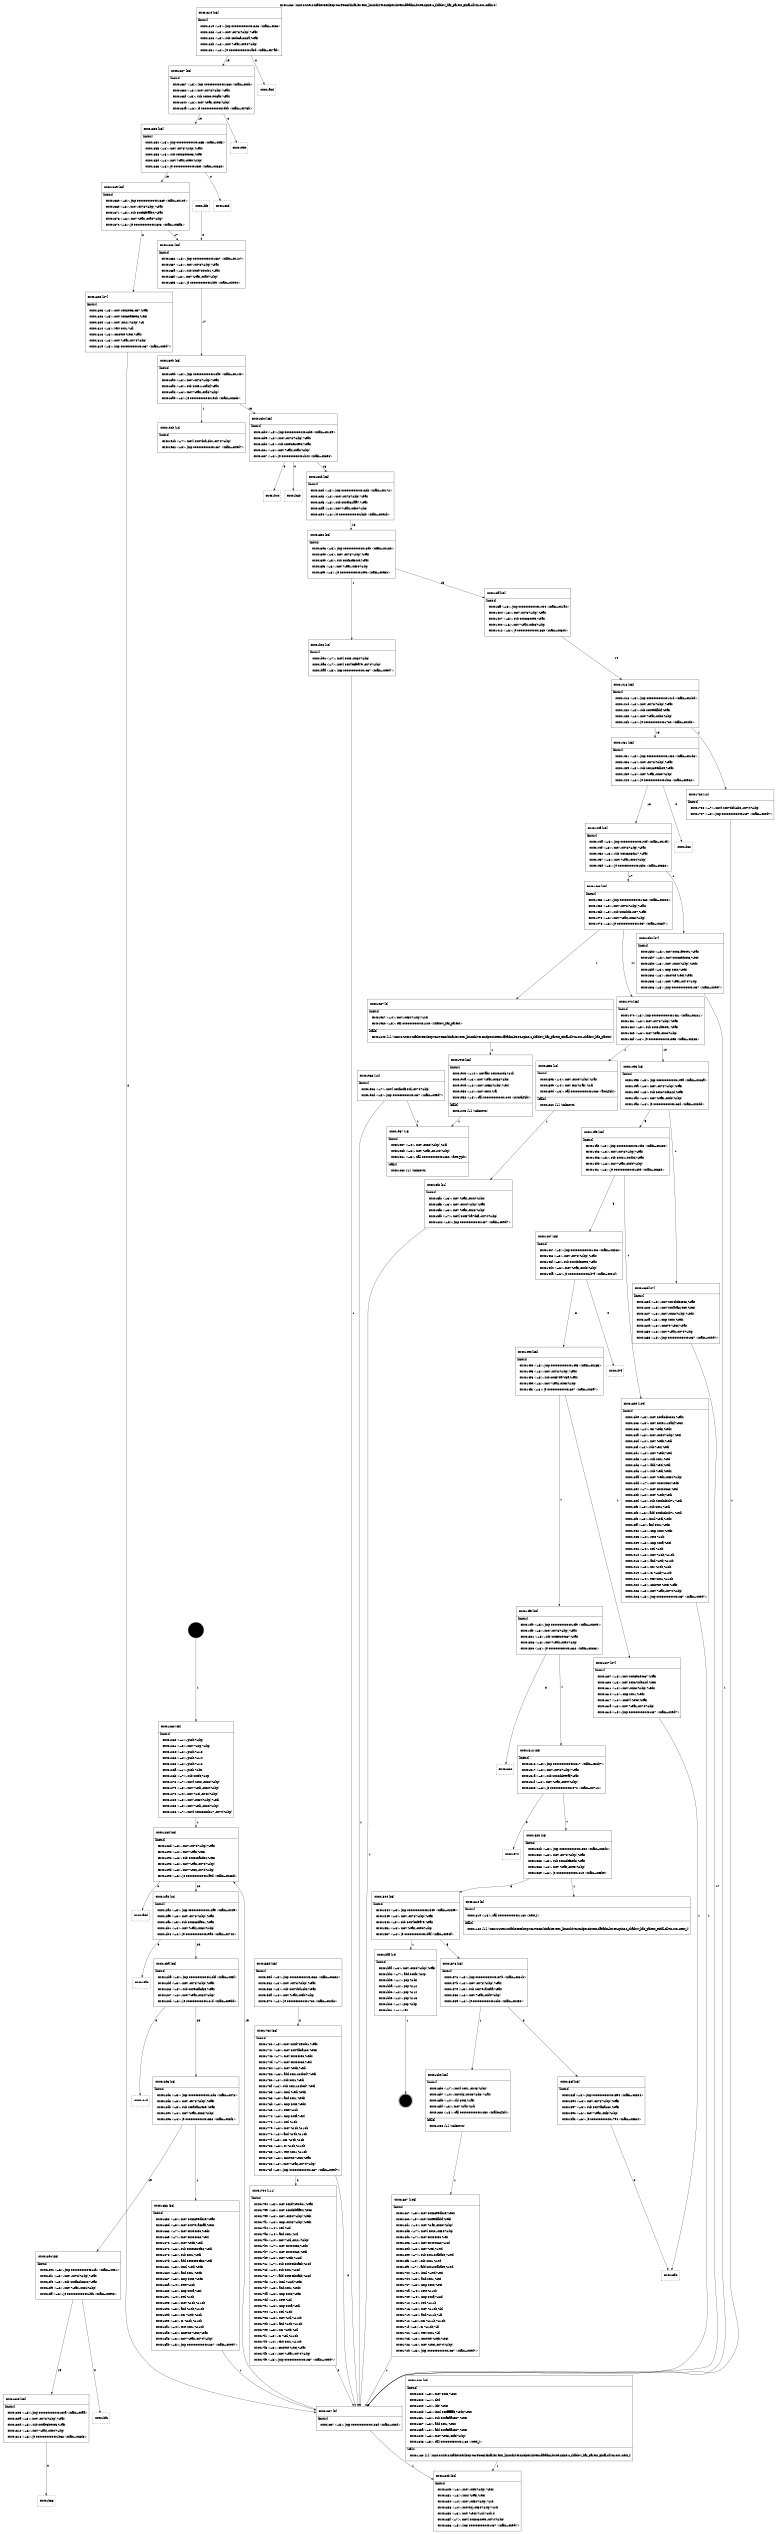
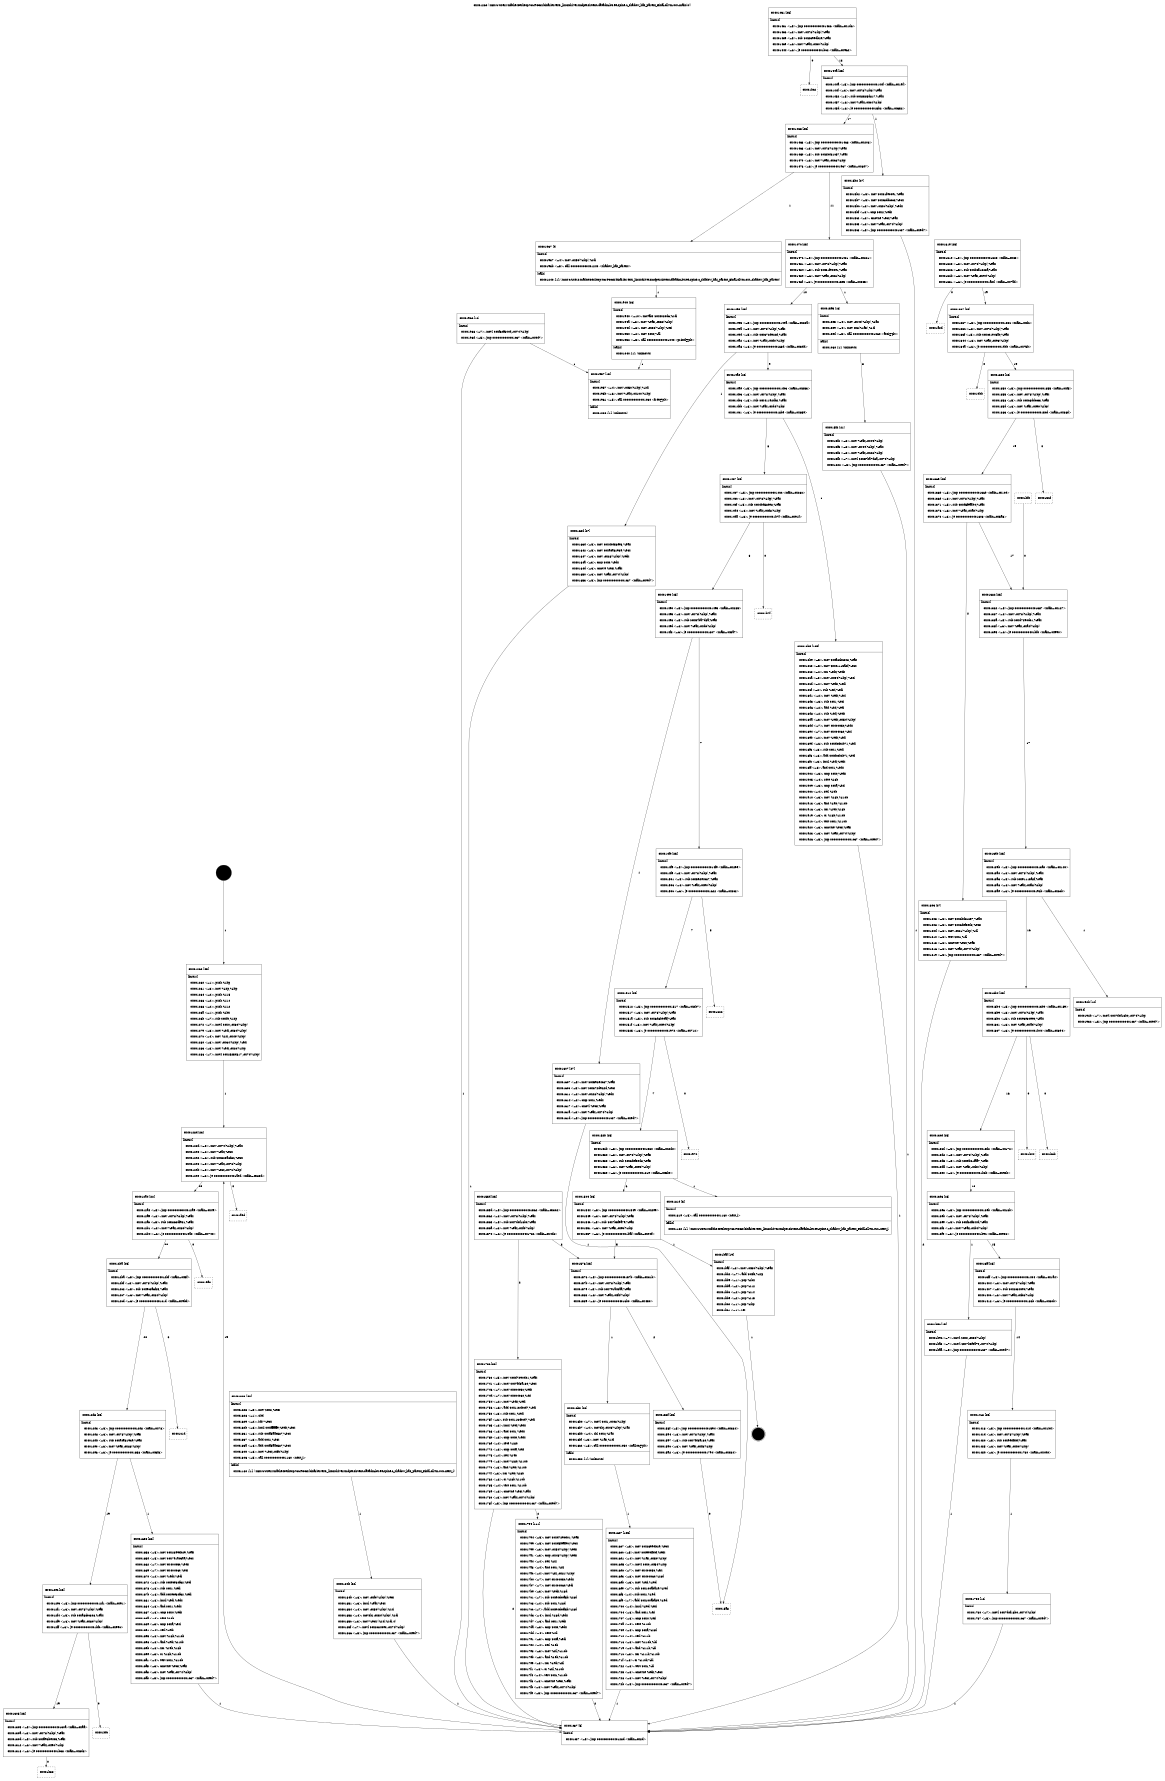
(655, 732) -> none
(546, 1122) -> (862, 364)
none -> (565, 1249)
(717, 1887) -> (470, 1187)
(399, 2457) -> (463, 1708)
